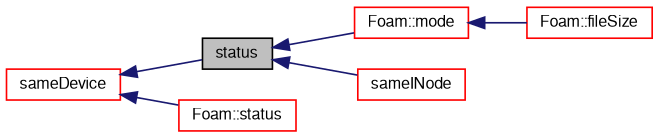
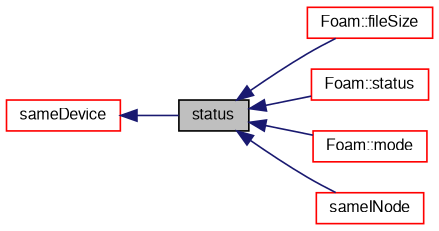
(506, 23) -> (292, 63)
(157, 101) -> (288, 101)
